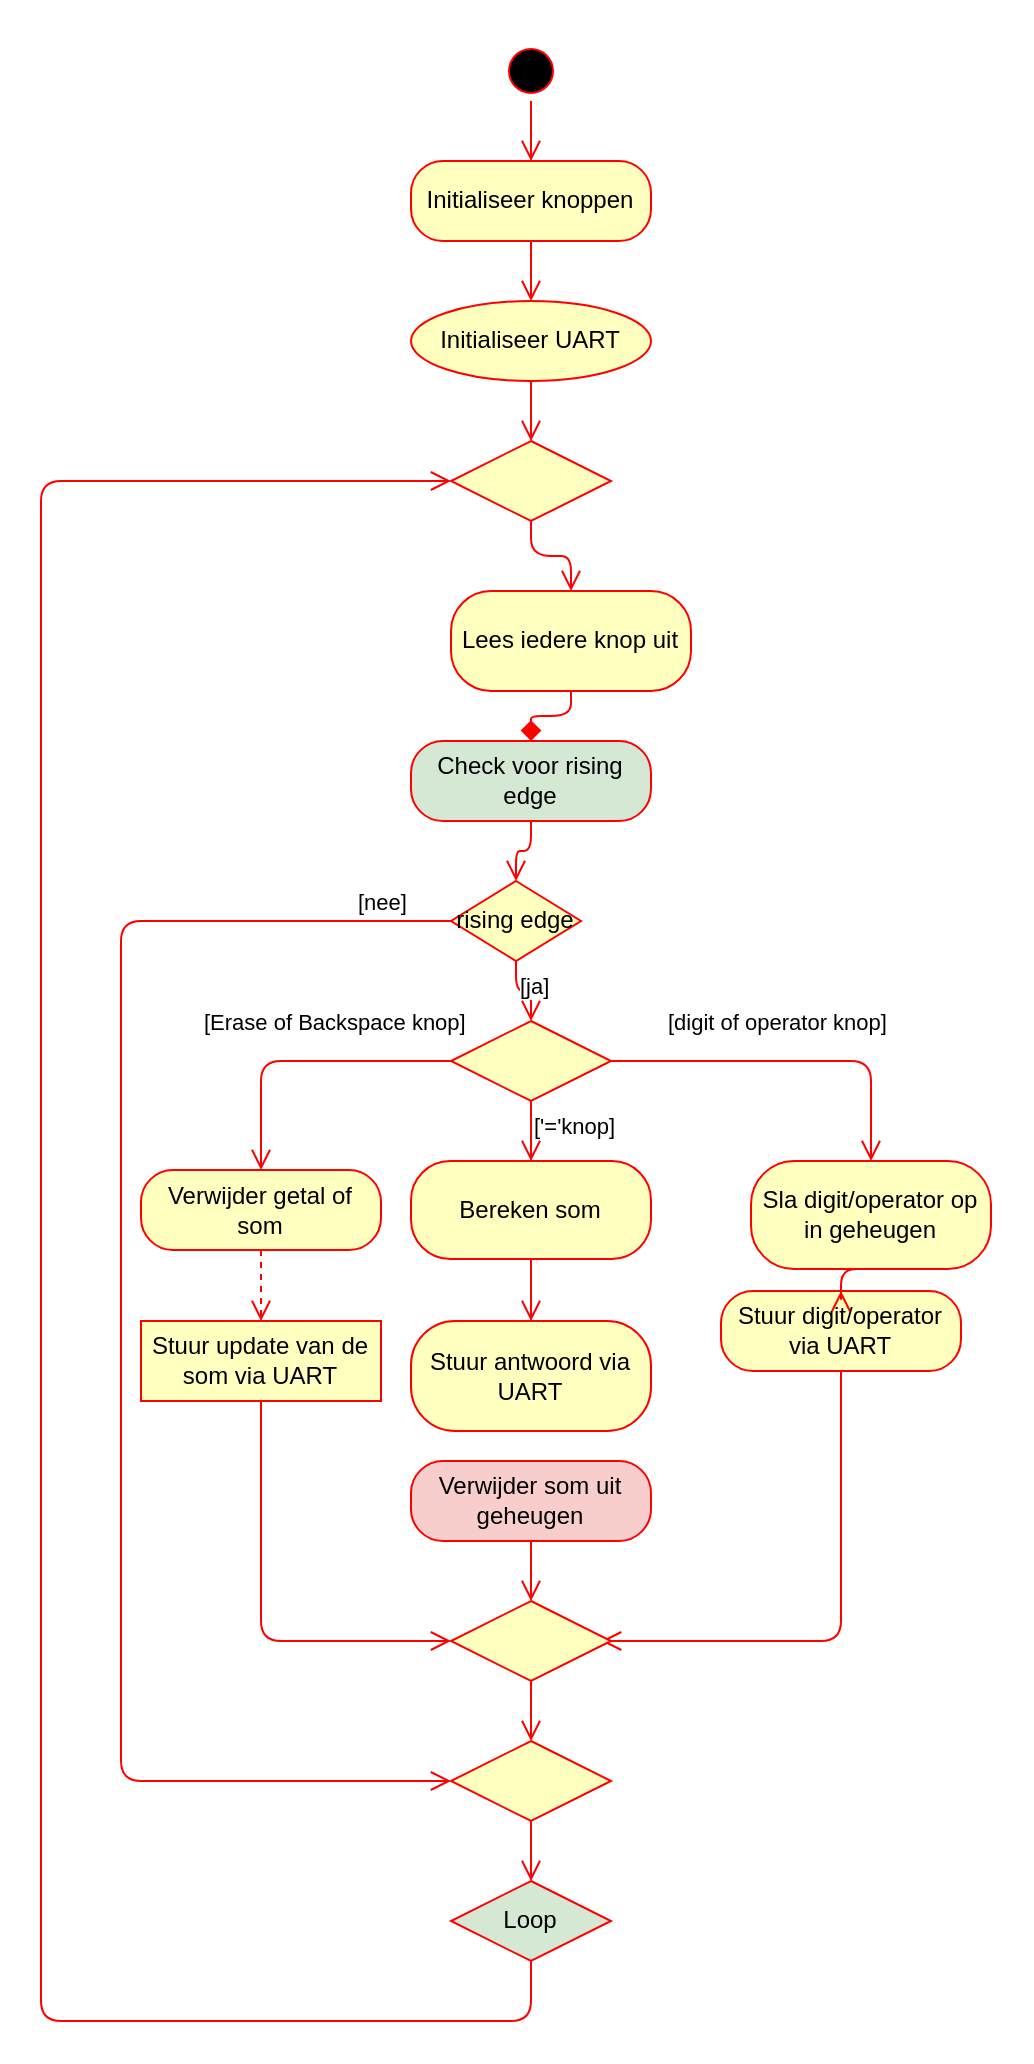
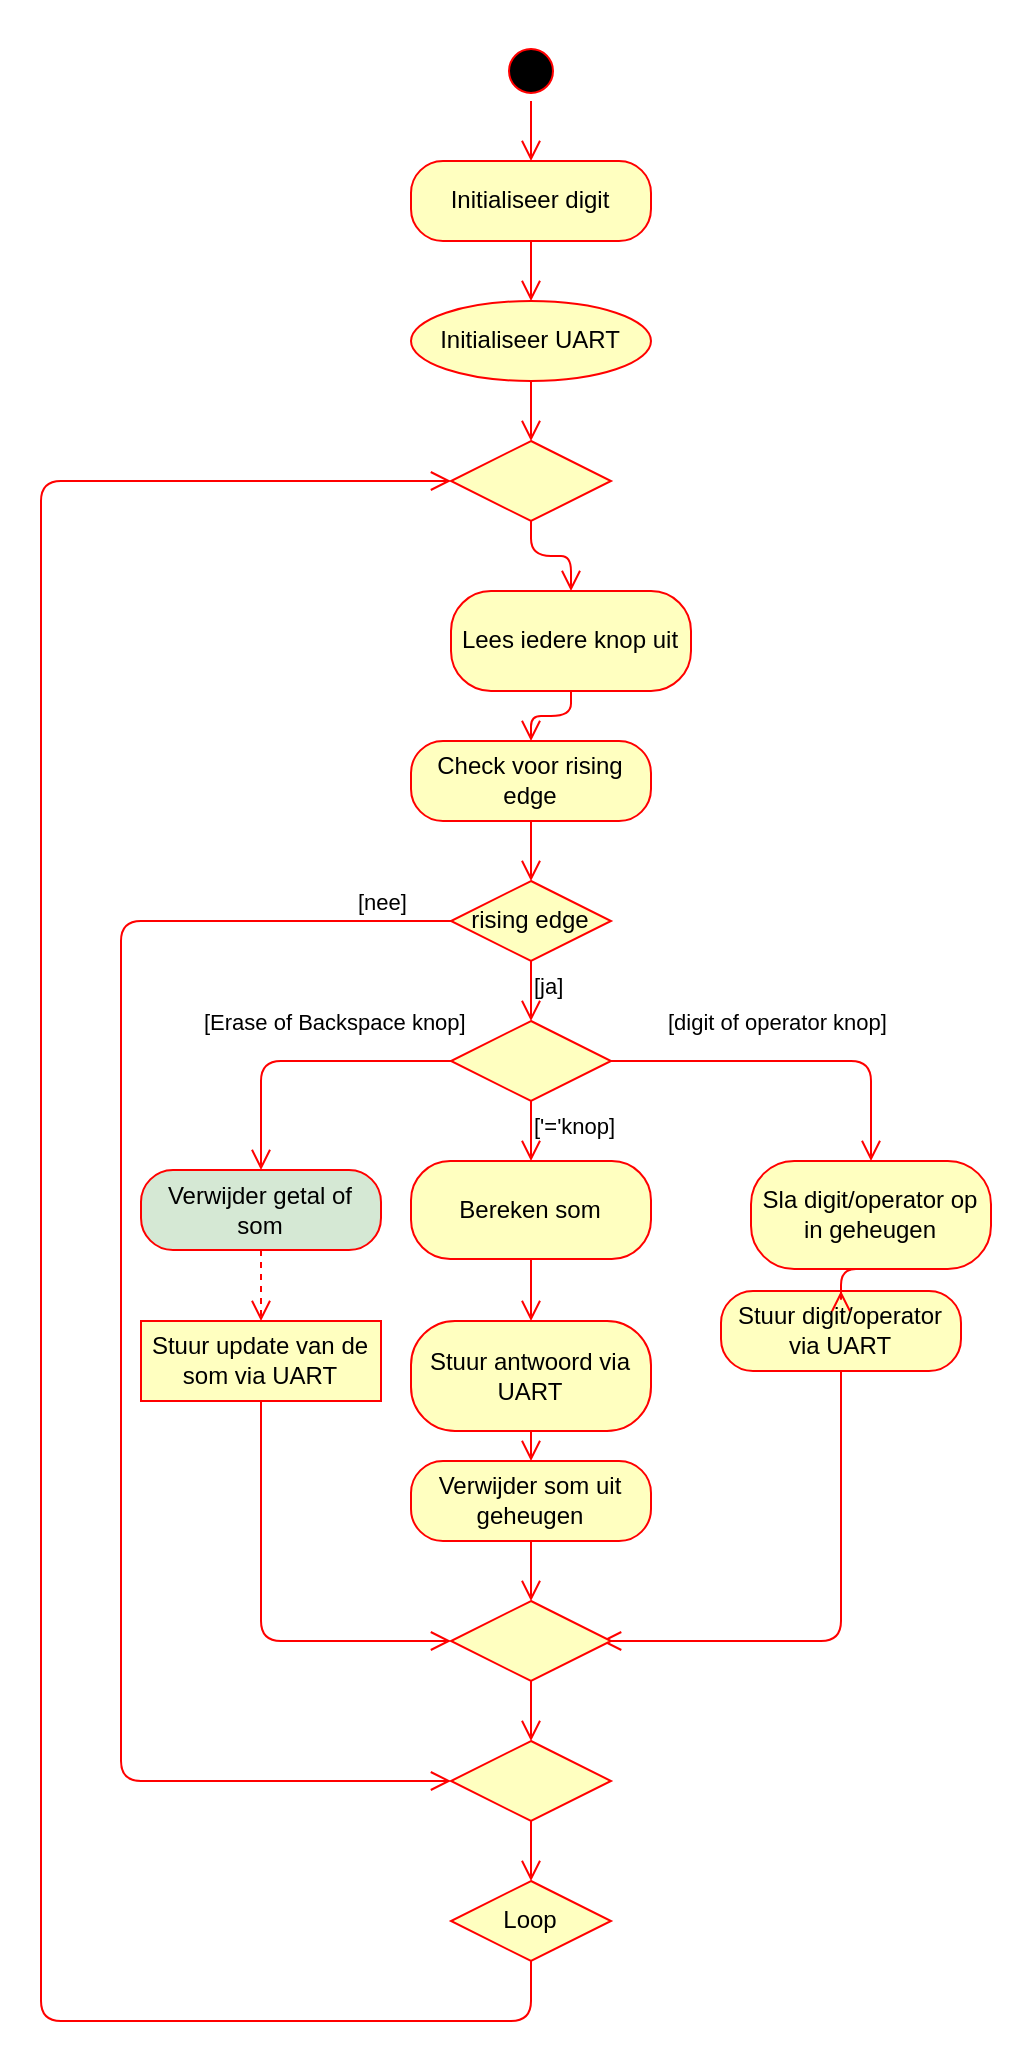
(531, 201) -> (531, 201)
(532, 717) -> (531, 727)
(531, 781) -> (531, 781)
(516, 921) -> (531, 921)
(261, 1210) -> (261, 1210)
none -> (531, 1447)
(531, 1501) -> (531, 1501)
(531, 1921) -> (531, 1921)
